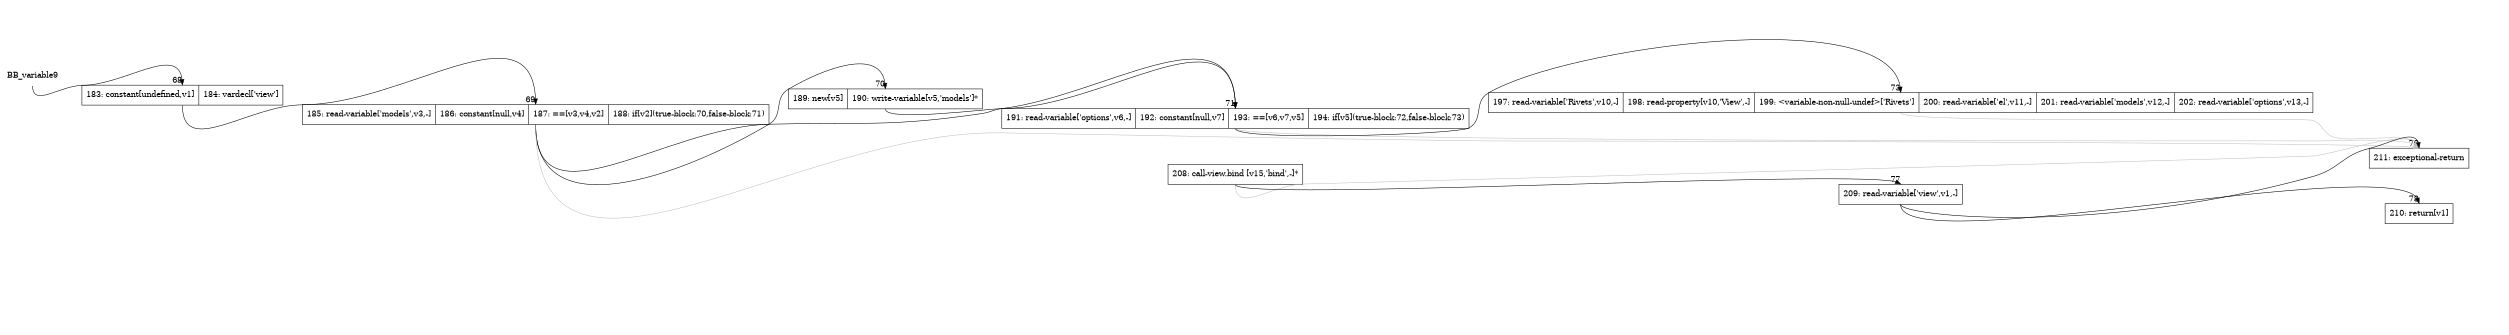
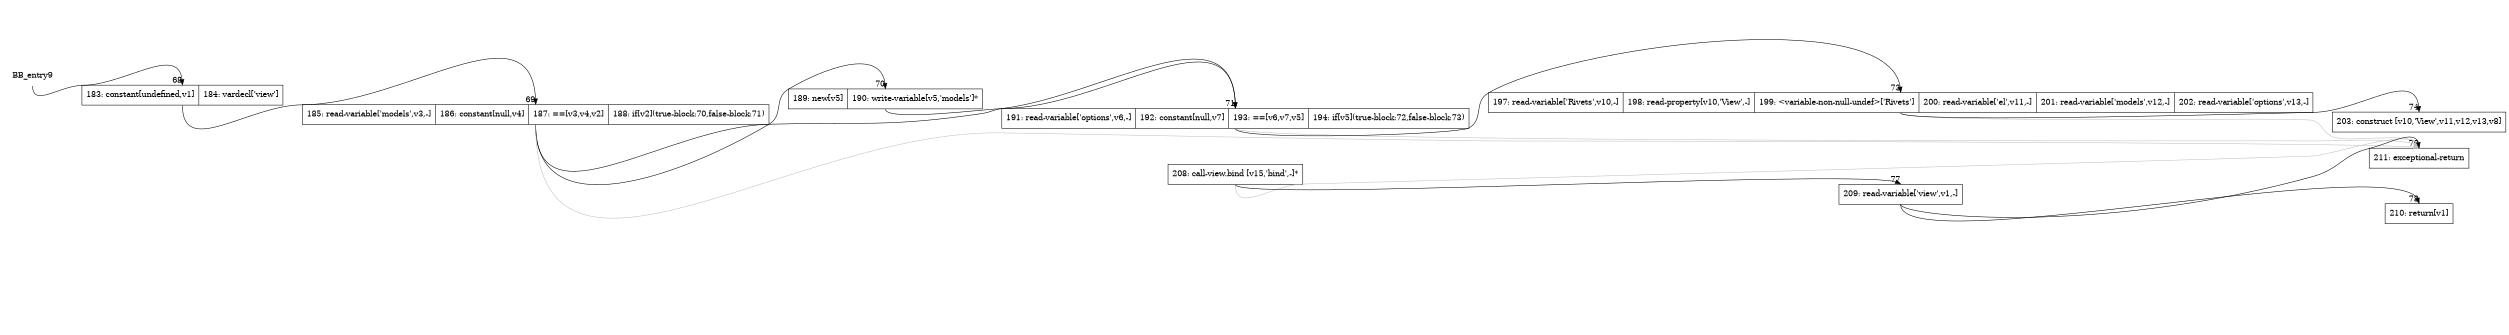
(33, 76) -> (33, 76)
none -> (2419, 122)
